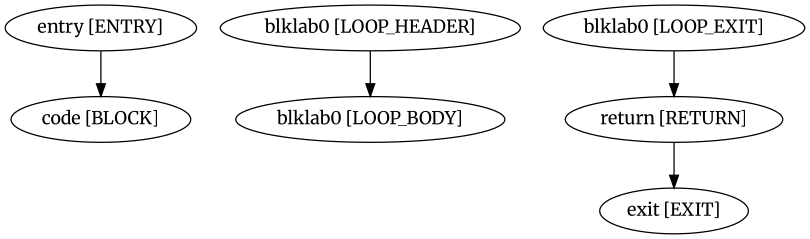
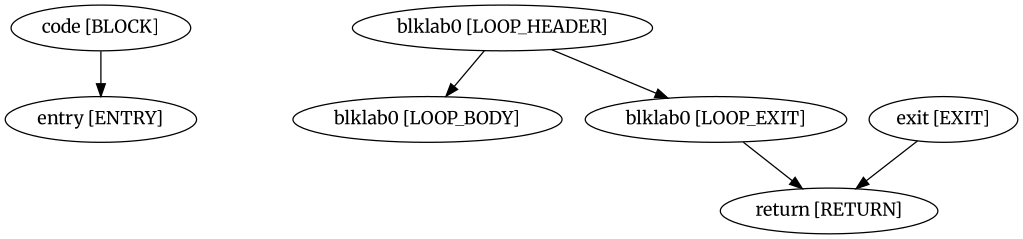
(101, 67) -> (101, 67)
none -> (604, 71)
(674, 159) -> (892, 161)
